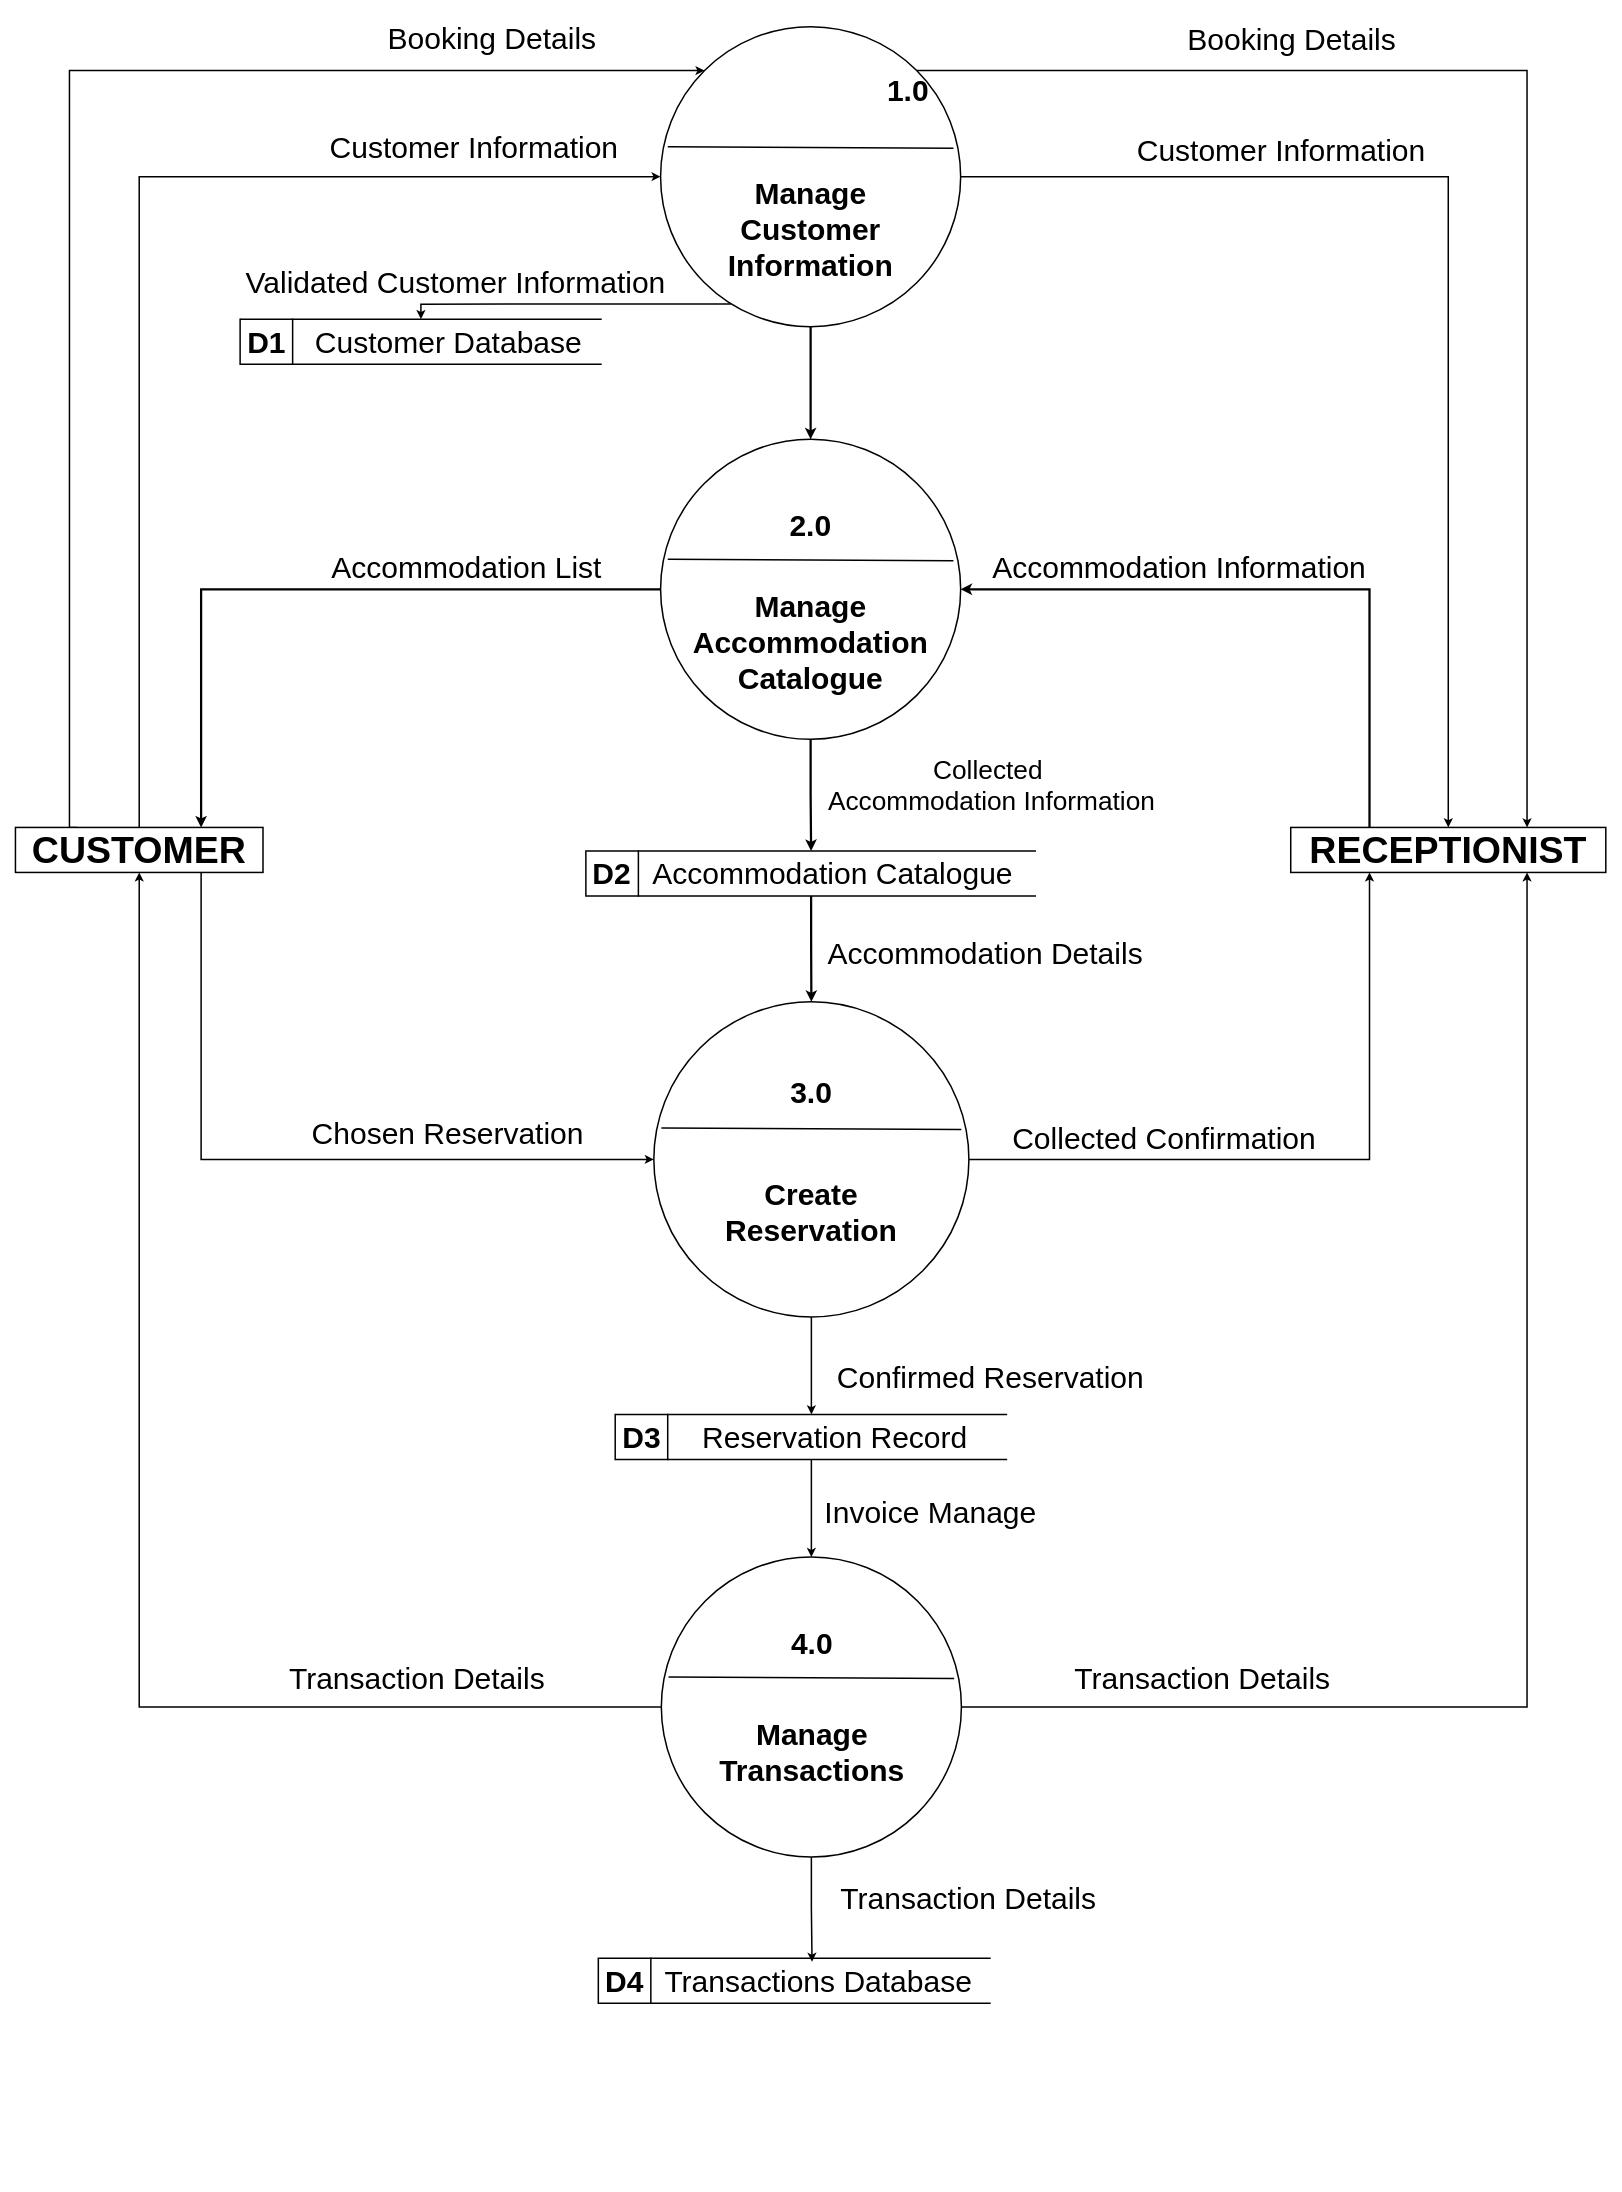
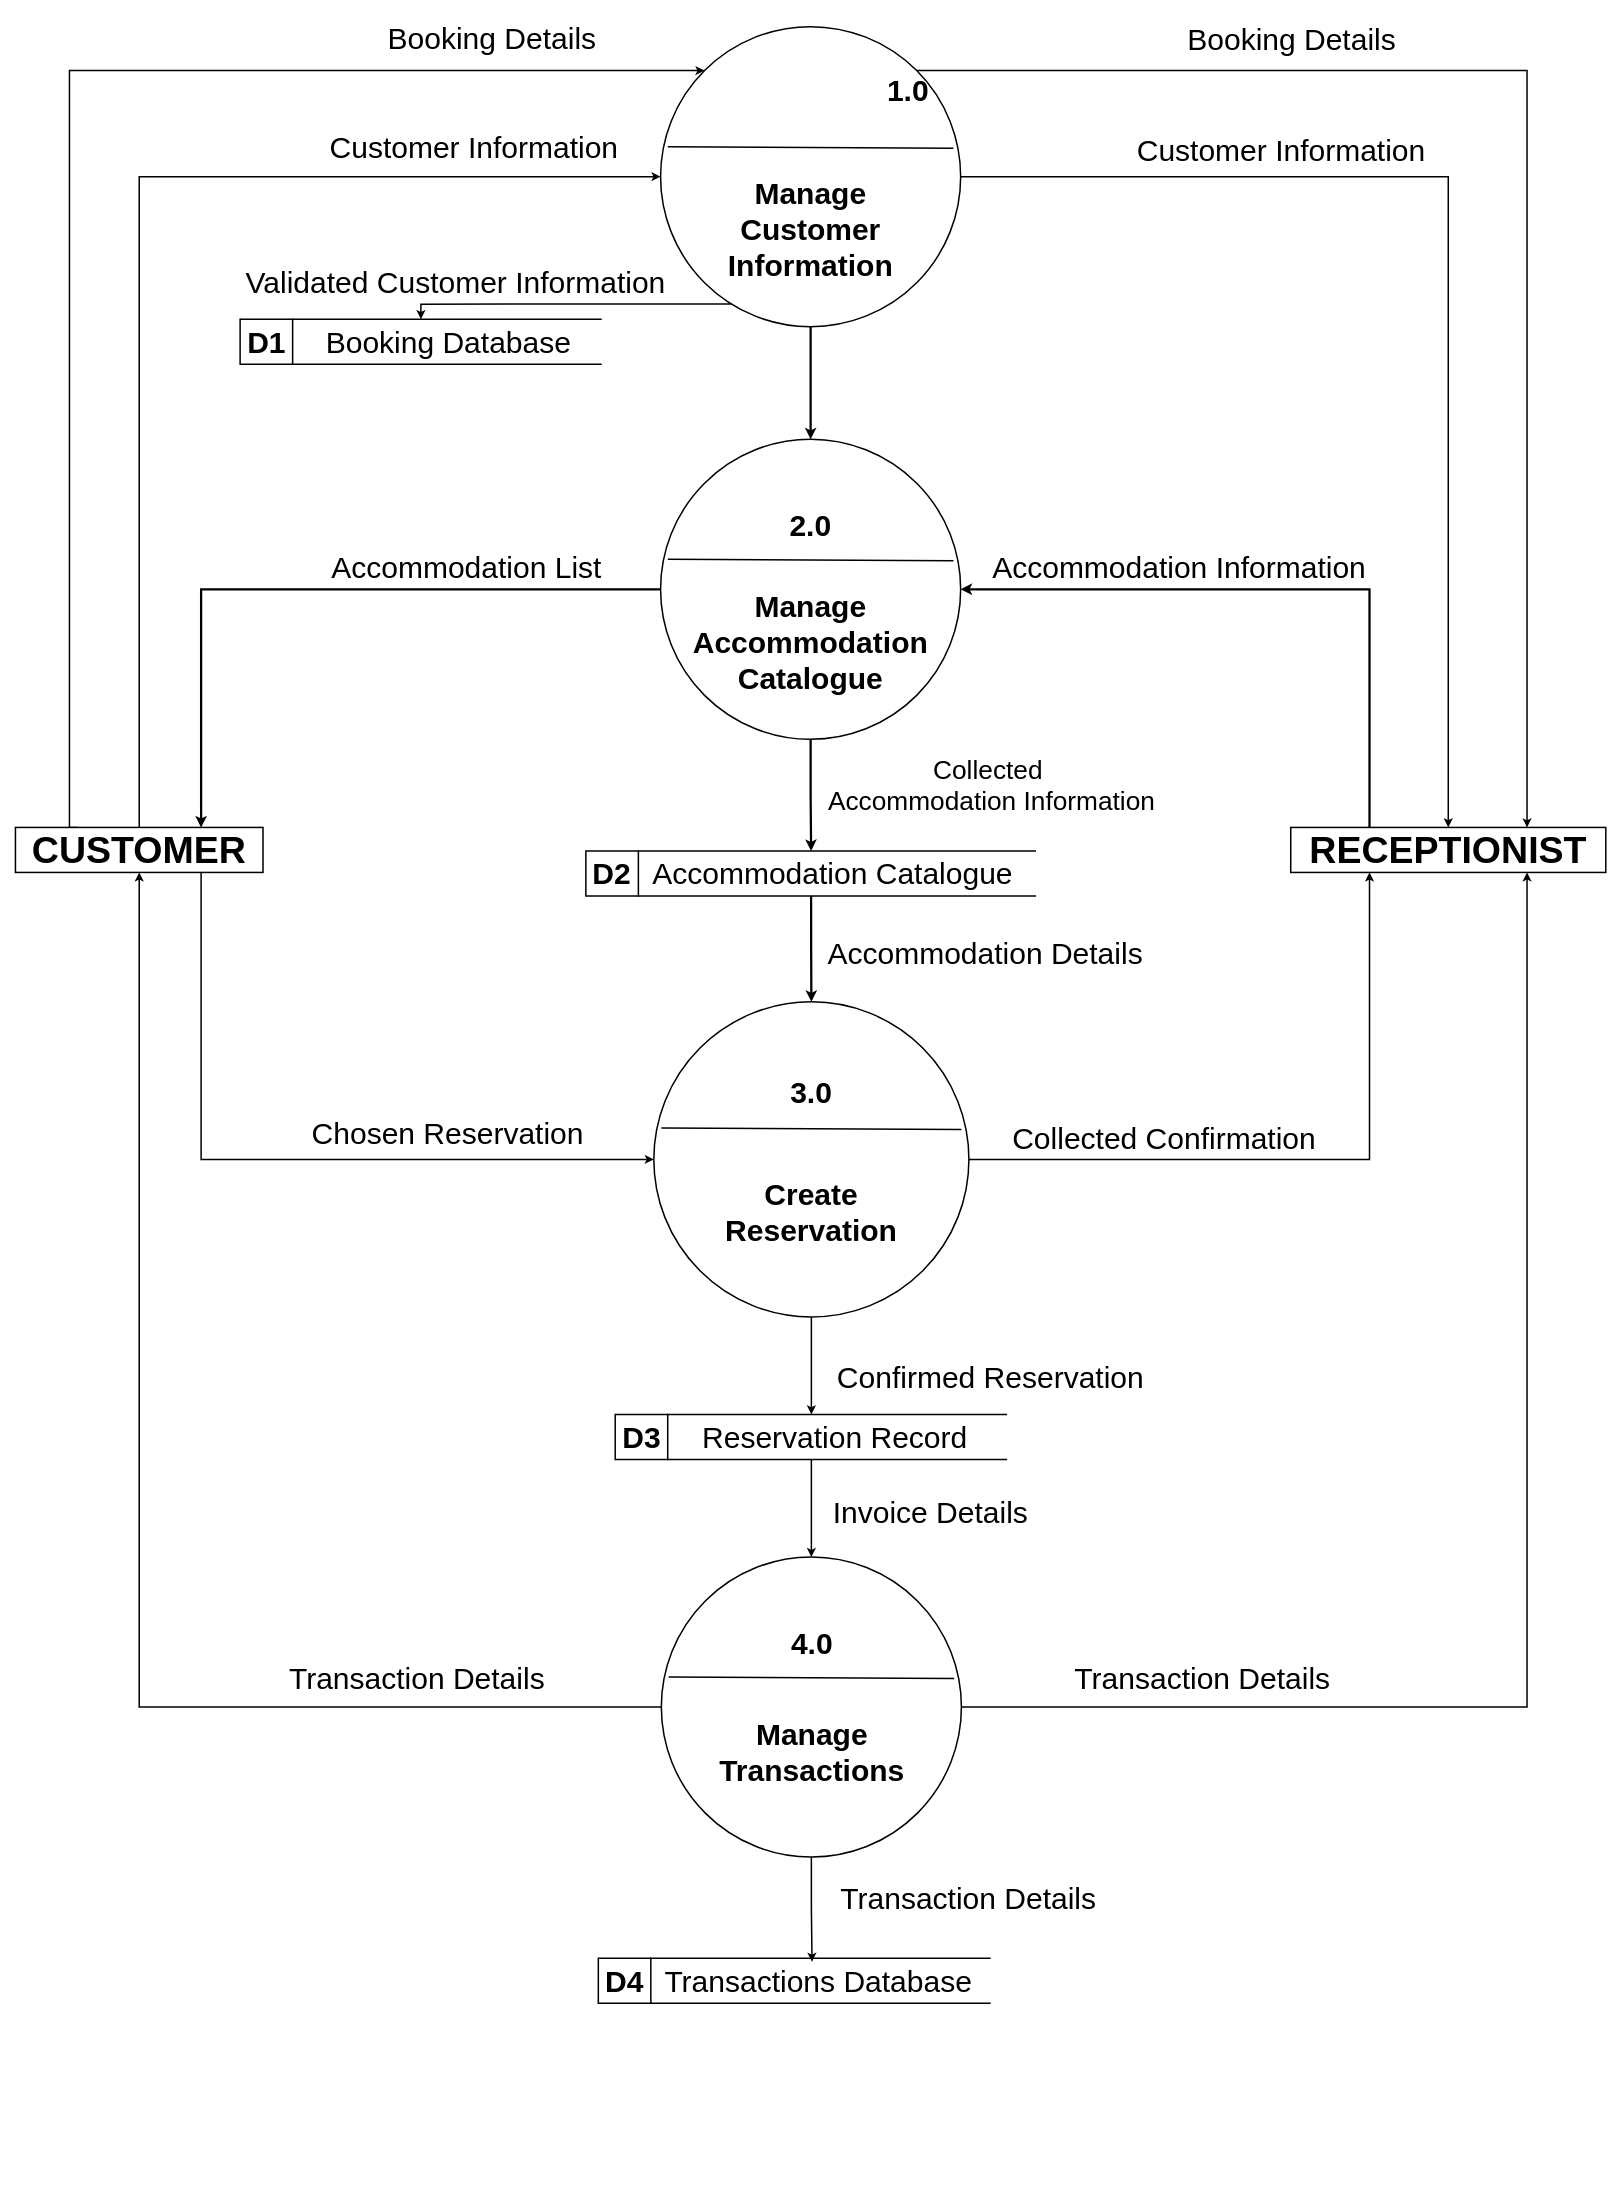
(449, 342) -> (449, 342)
(930, 1512) -> (930, 1512)
